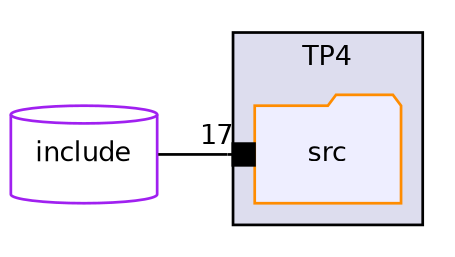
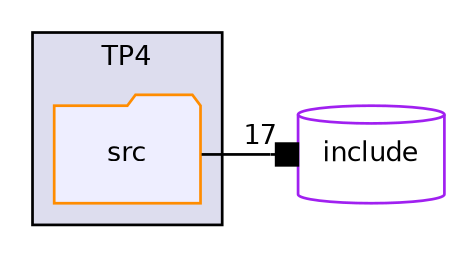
(193, 154) -> (239, 154)
